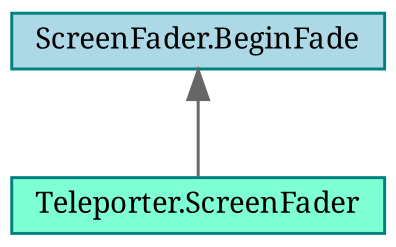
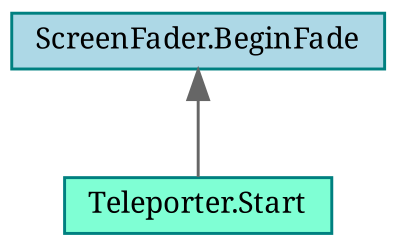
(198, 206) -> (198, 206)
